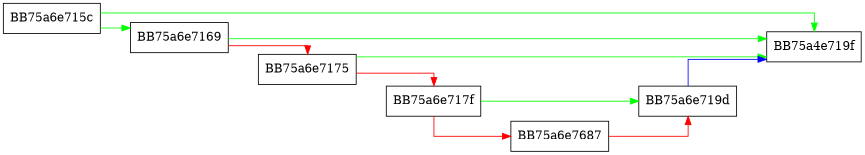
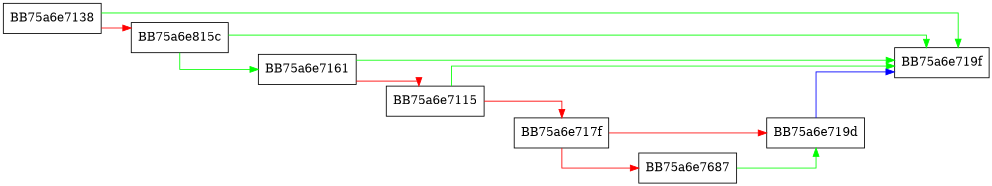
(52, 18) -> (180, 38)
none -> (52, 18)
(179, 38) -> (307, 69)
(814, 47) -> (942, 63)
(307, 69) -> (435, 101)
(556, 101) -> (684, 133)
(654, 136) -> (782, 168)
